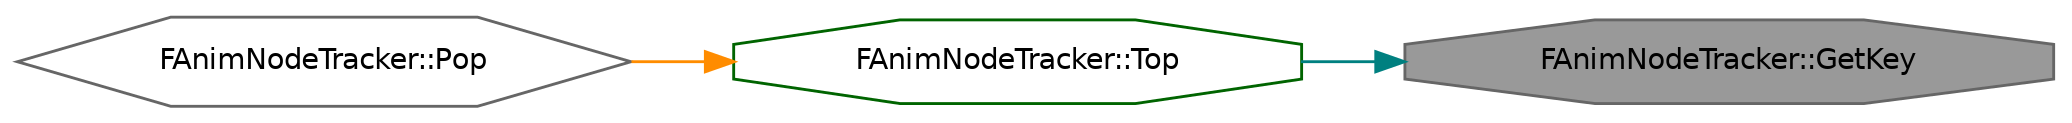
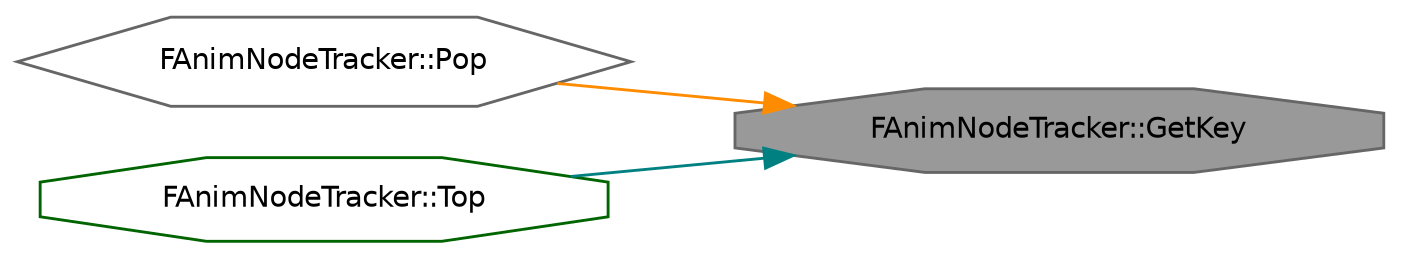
(668, 62) -> (661, 93)
